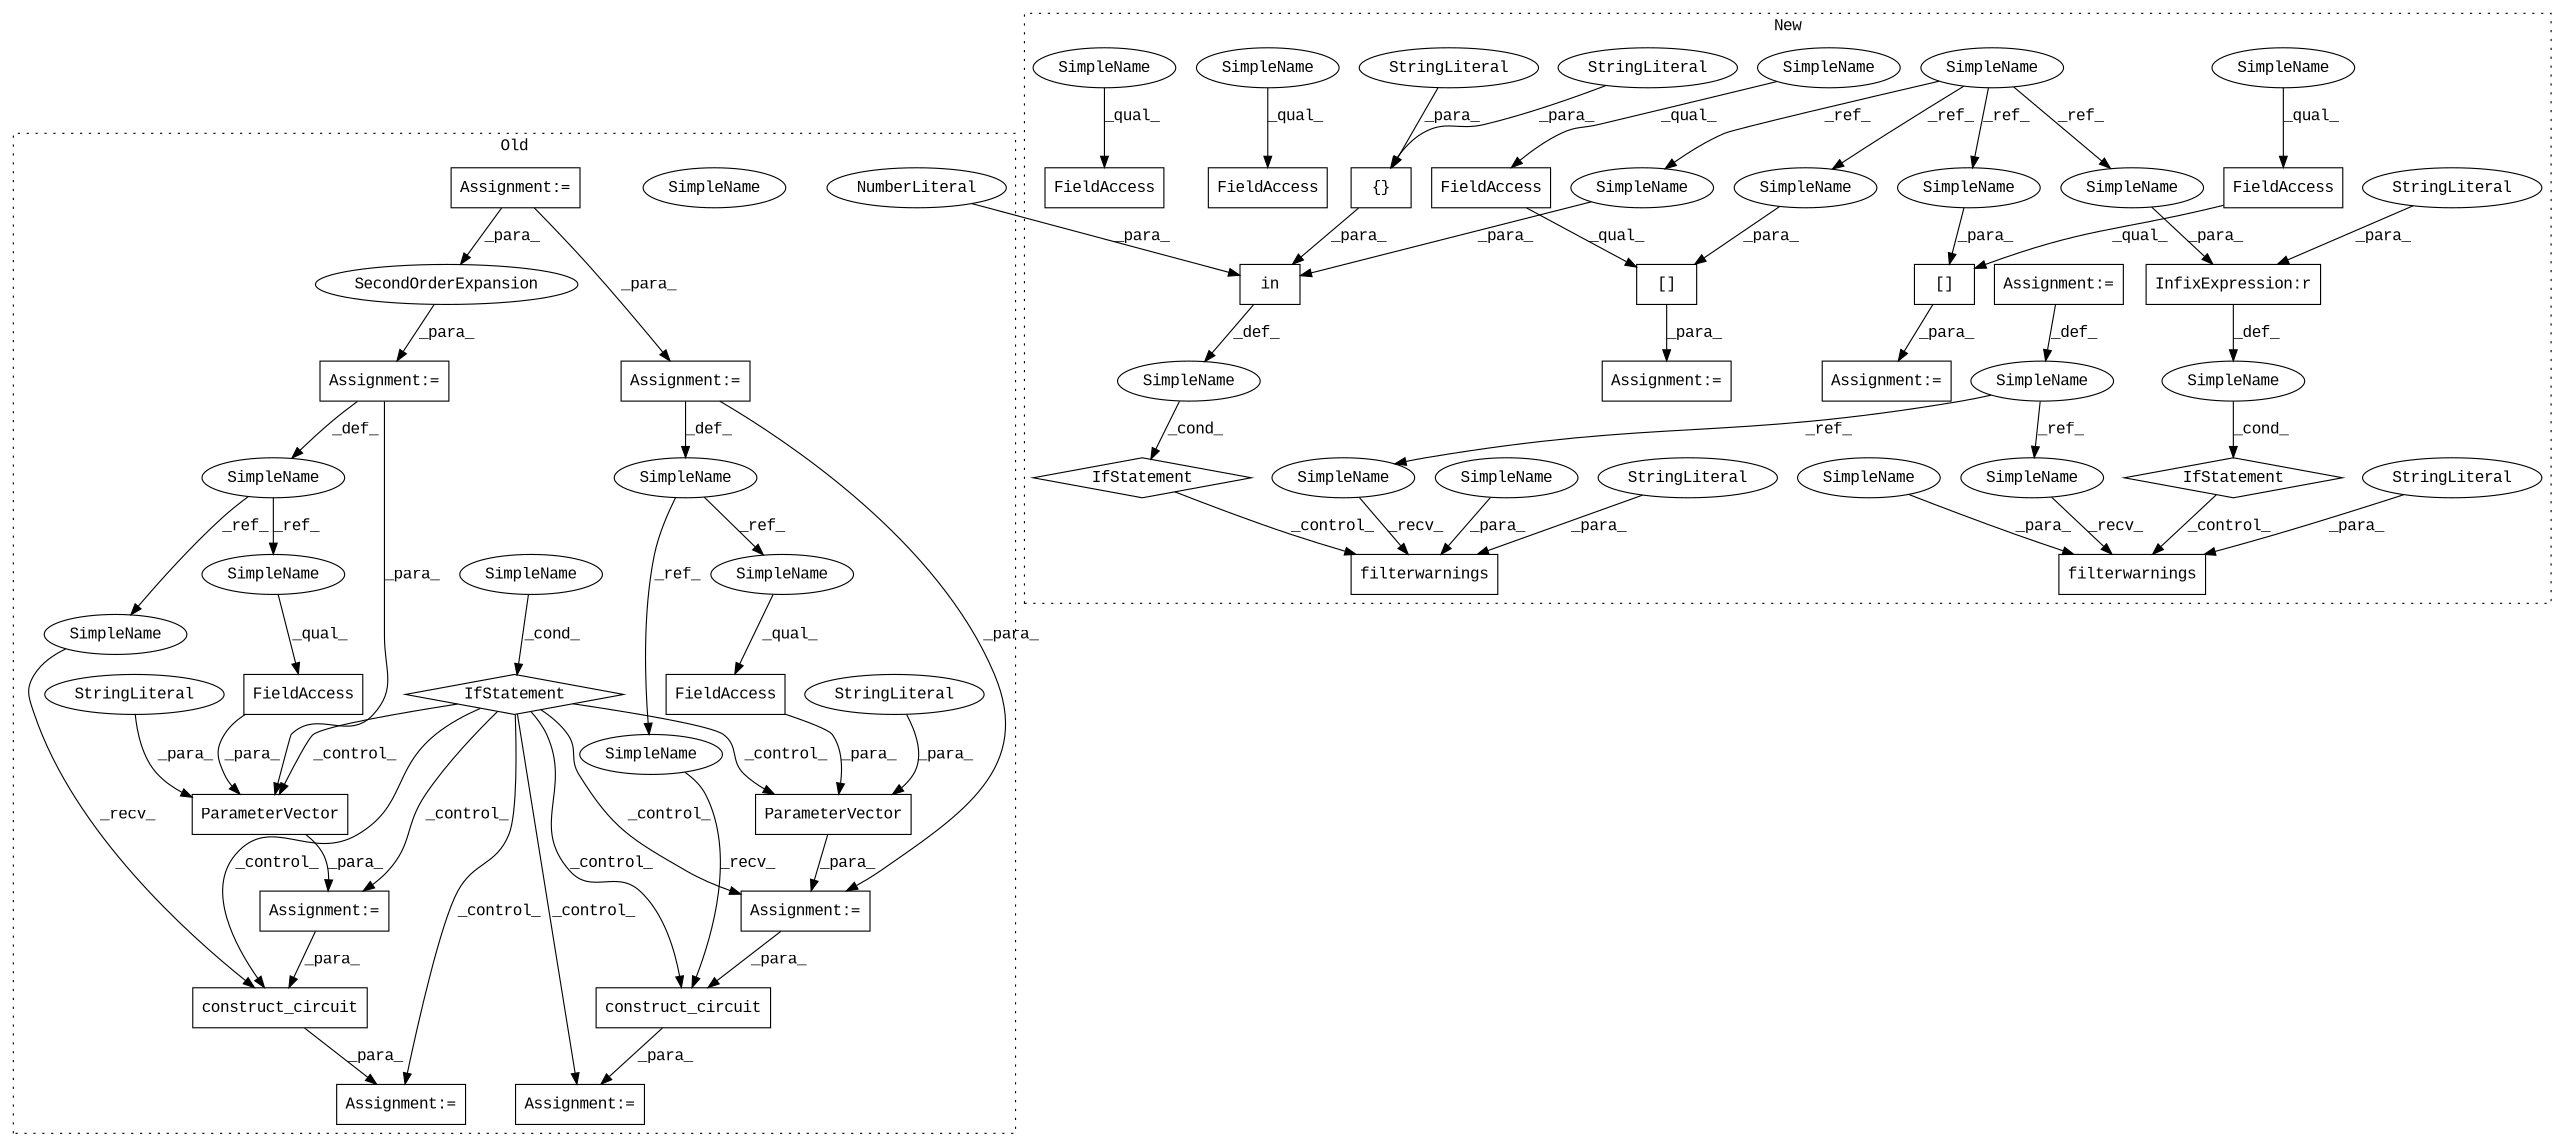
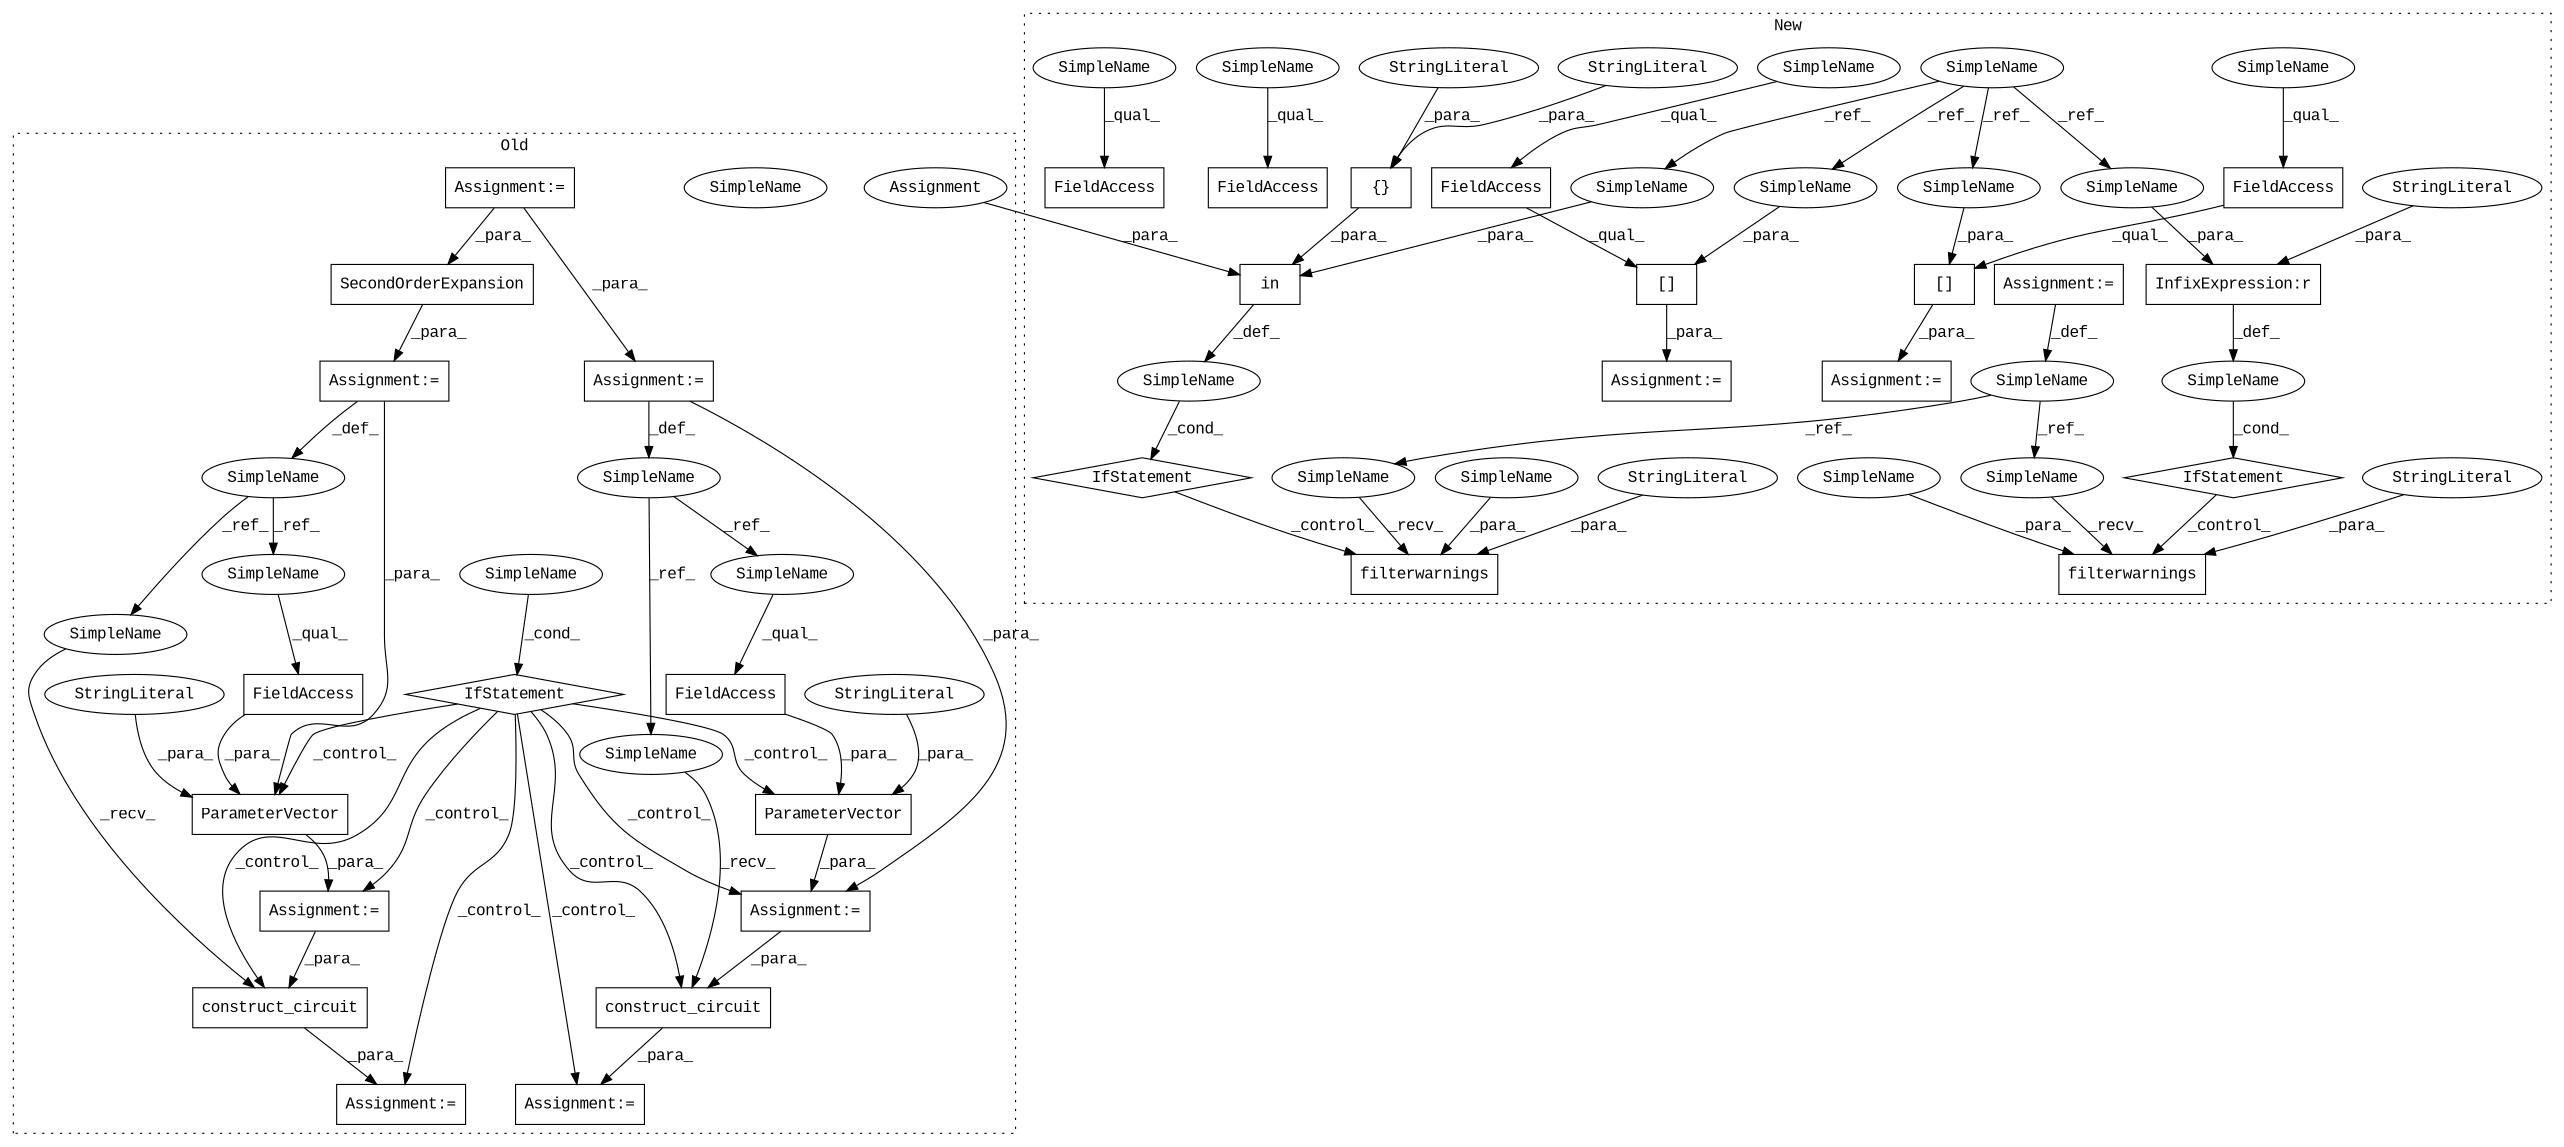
(917, 188) -> (936, 188)
(447, 284) -> (432, 284)
